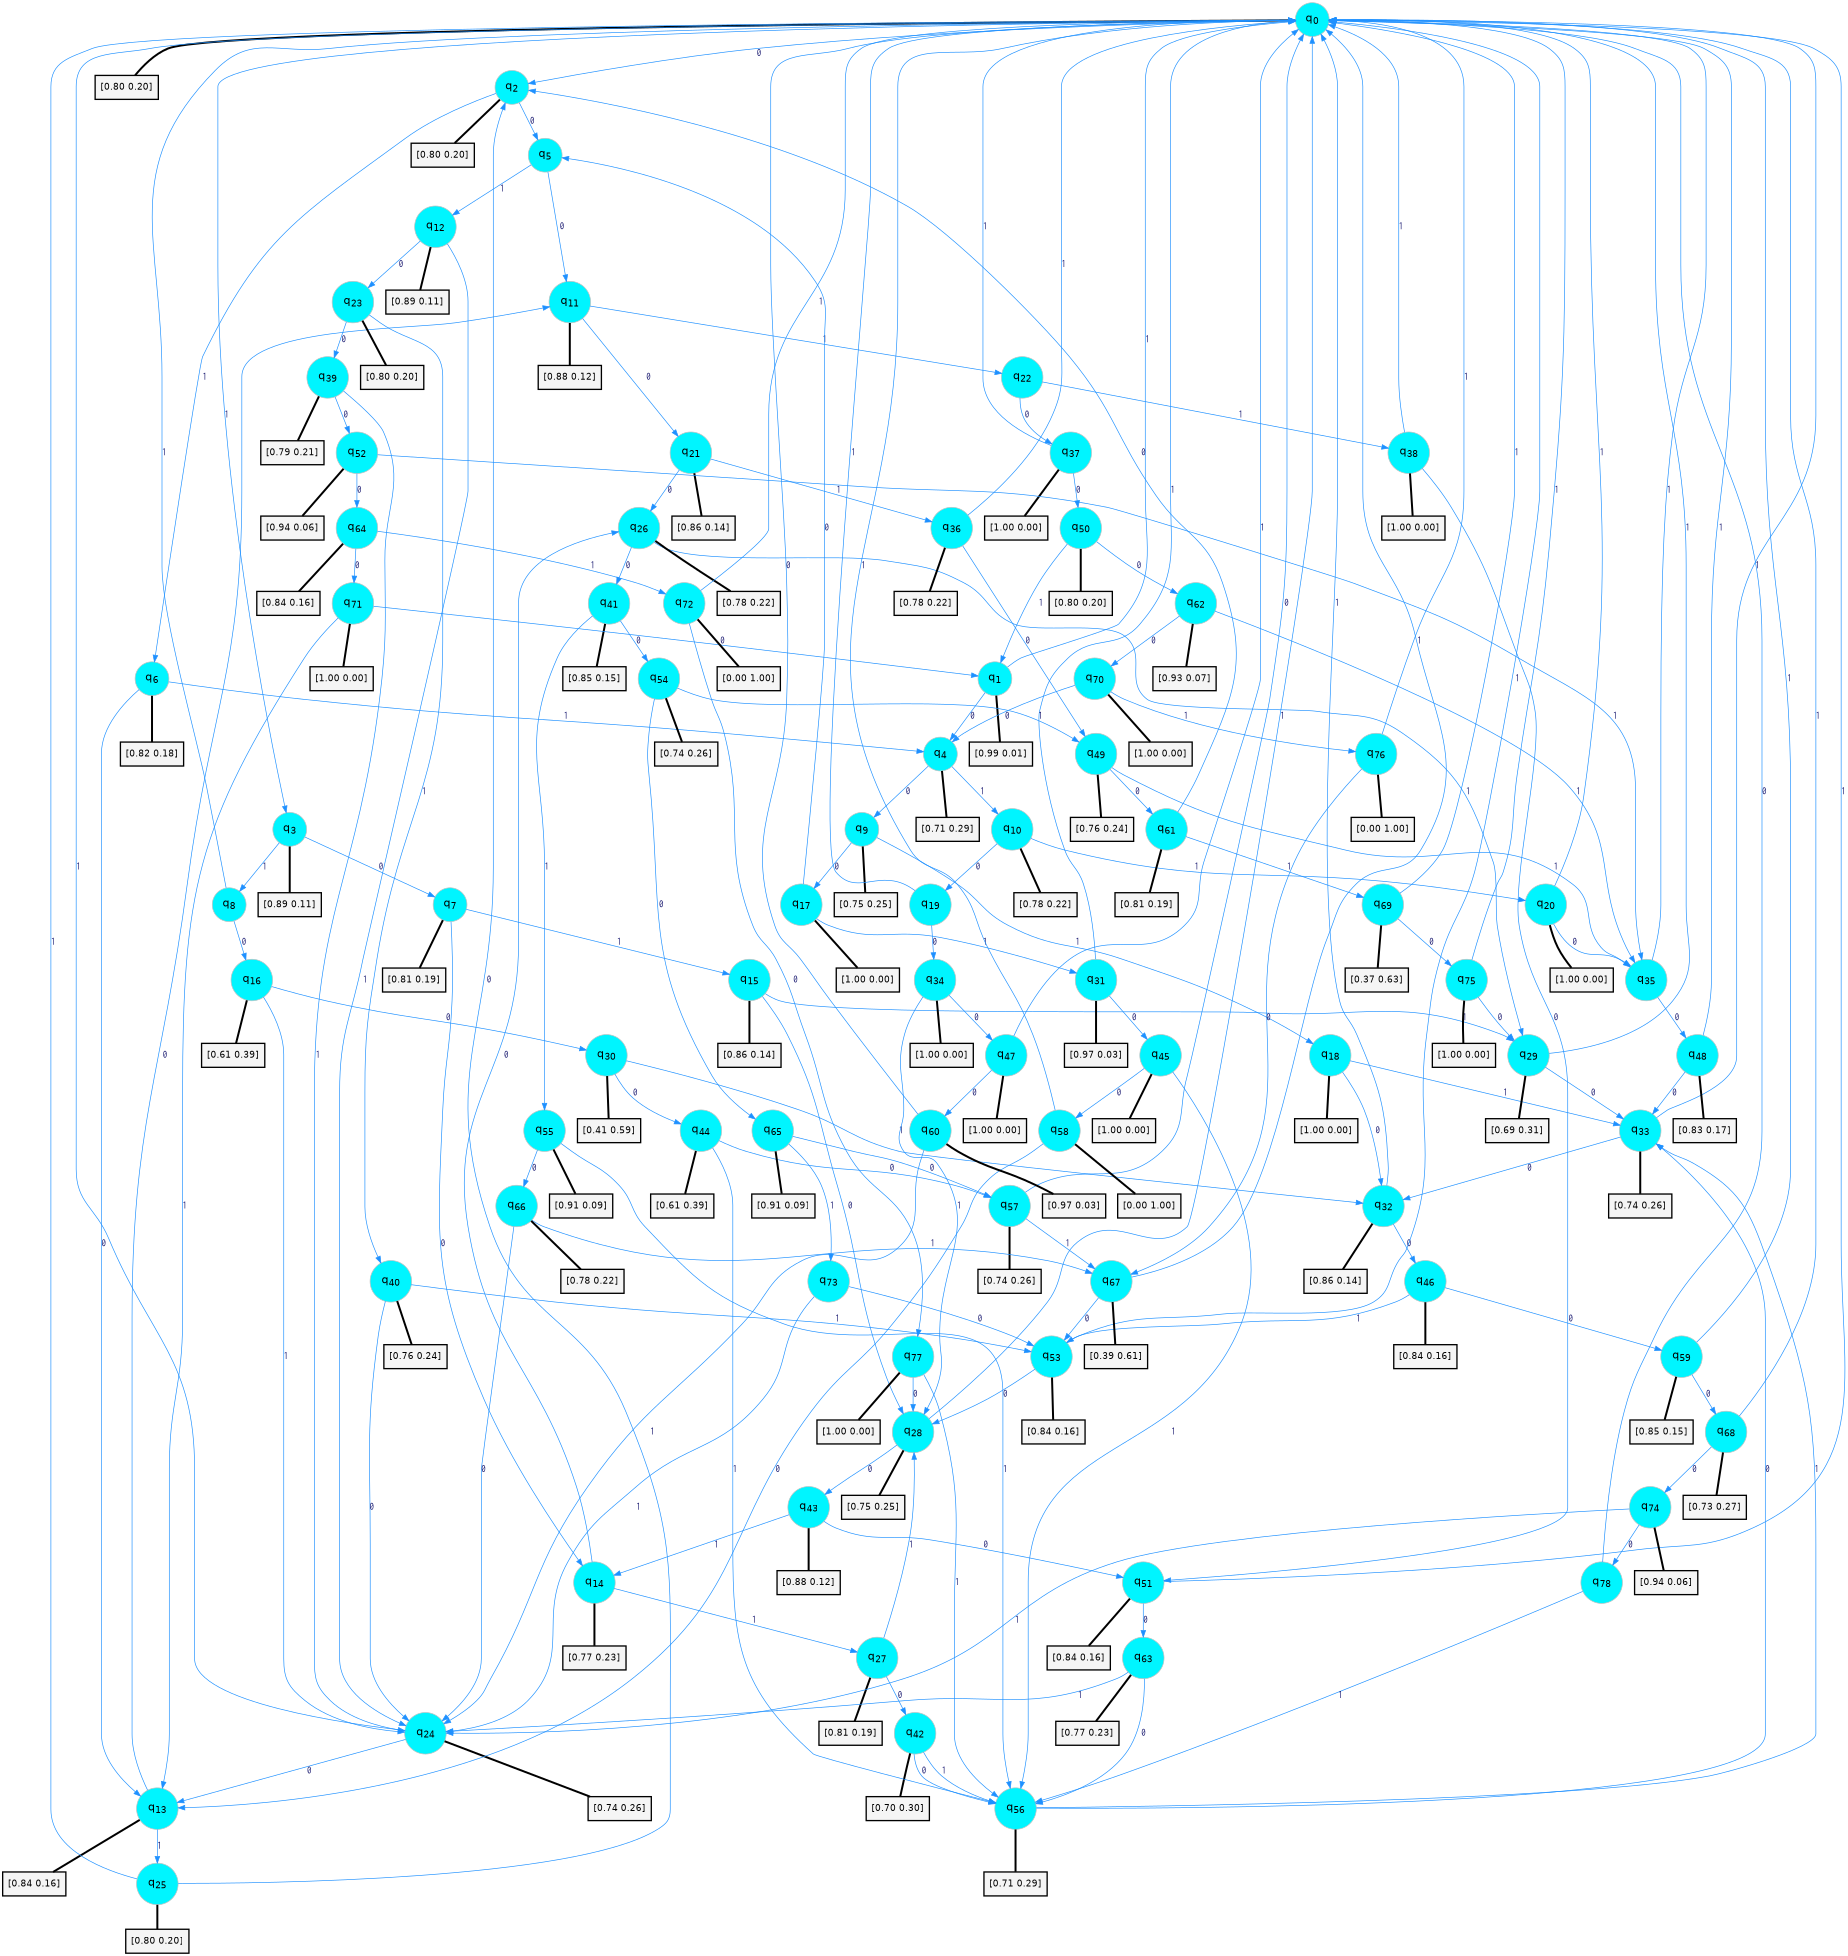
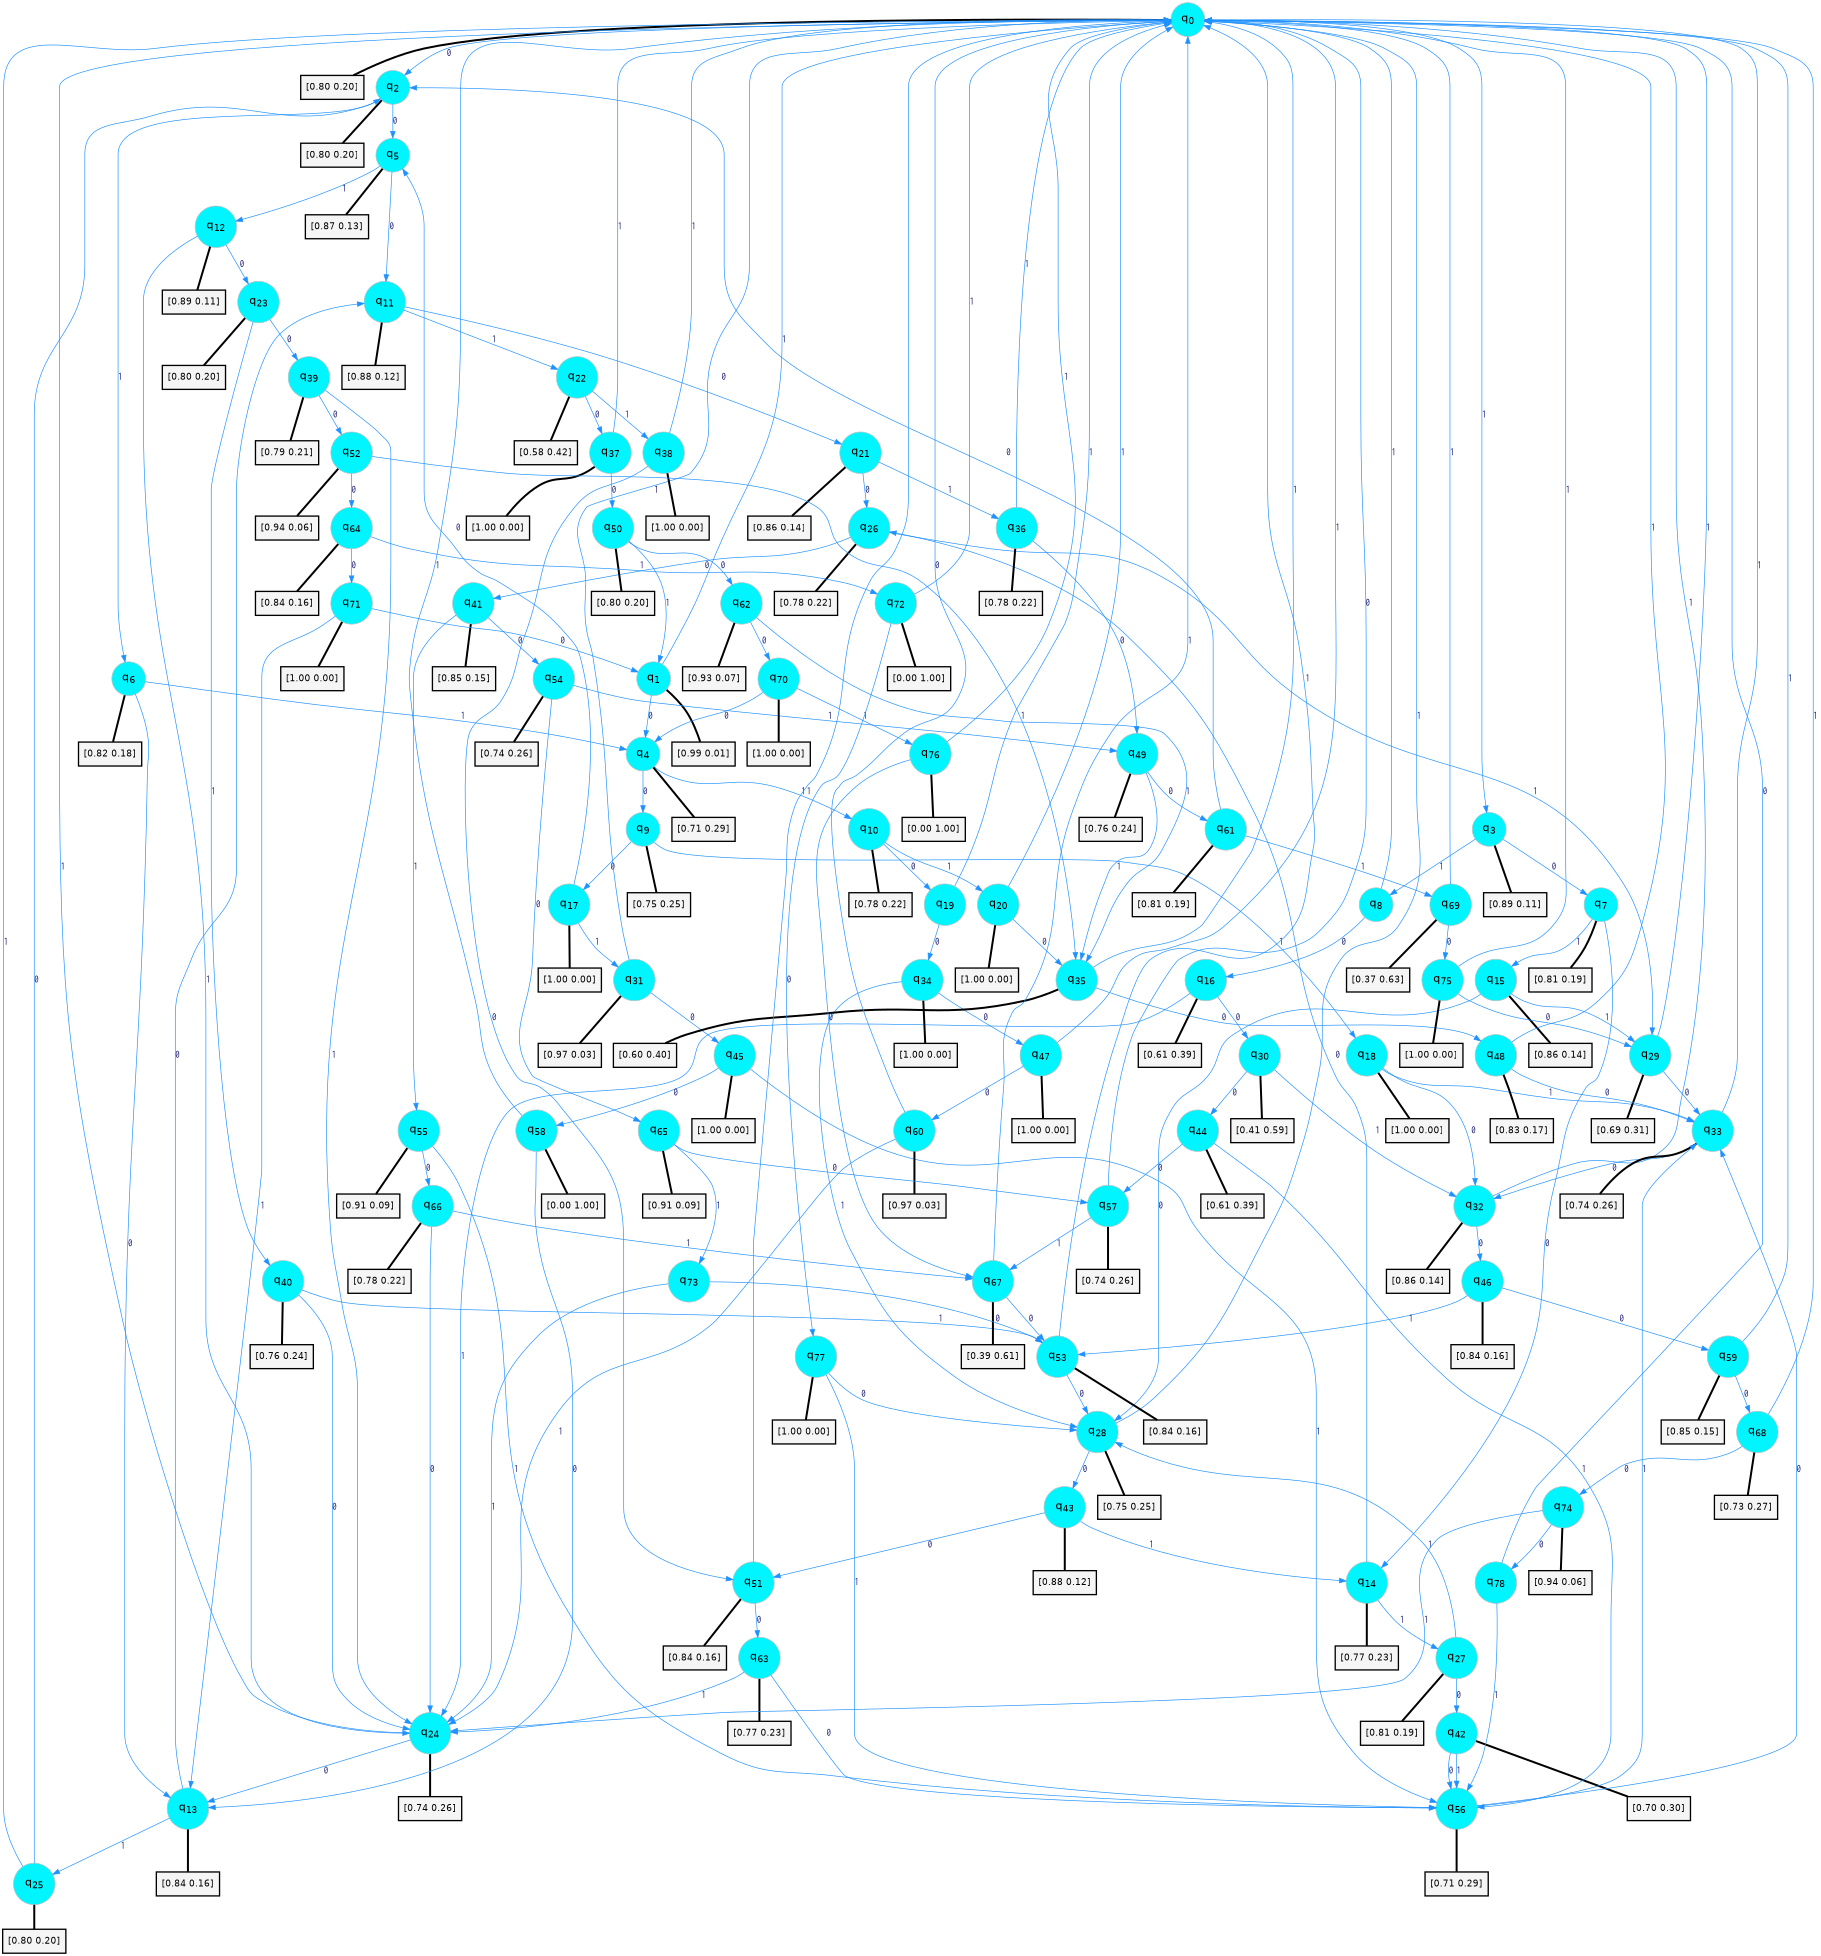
none -> (337, 227)
none -> (546, 453)
none -> (645, 1055)
